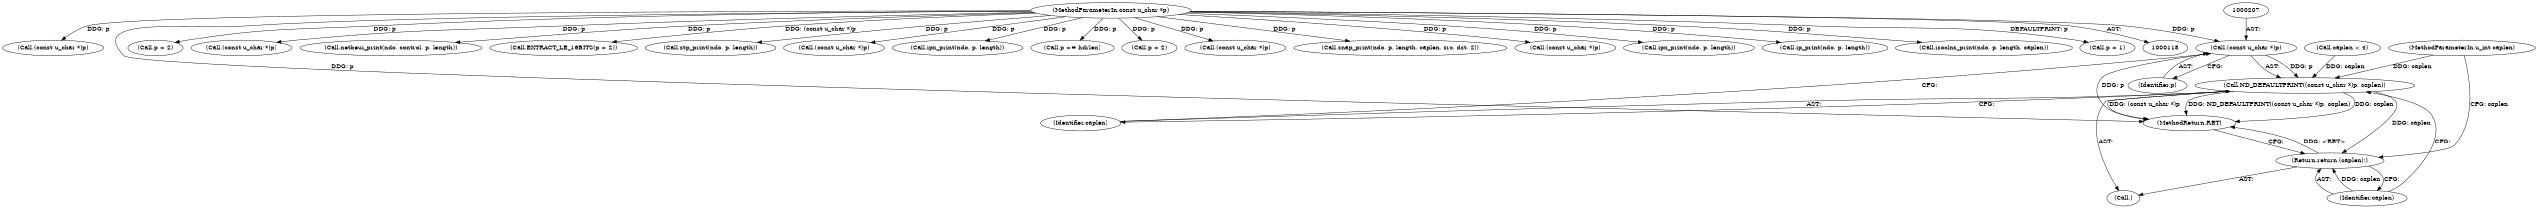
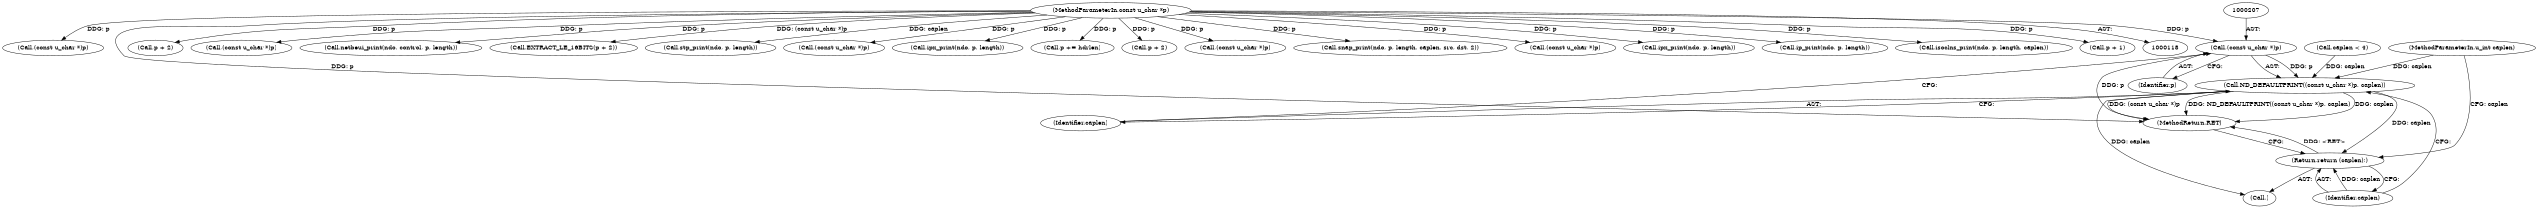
(937, 29) -> (929, 29)
(2039, 29) -> (2022, 29)
(2107, 142) -> (2131, 142)
